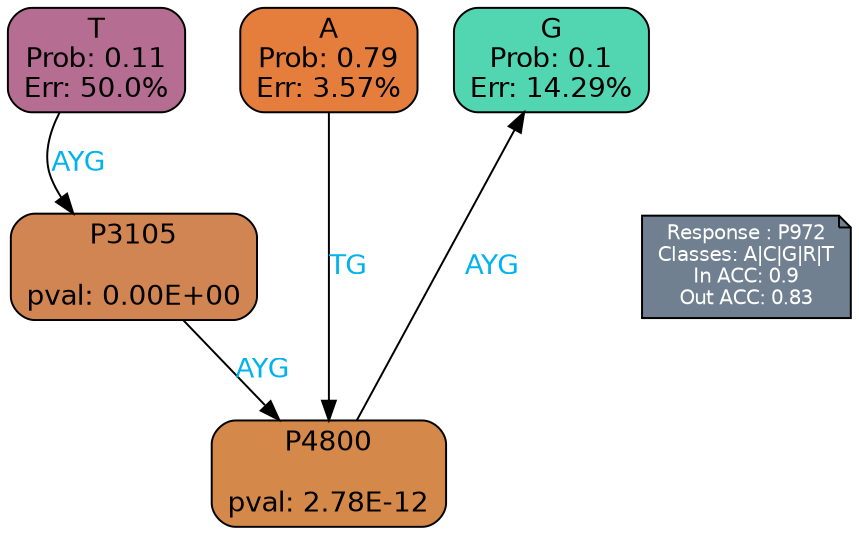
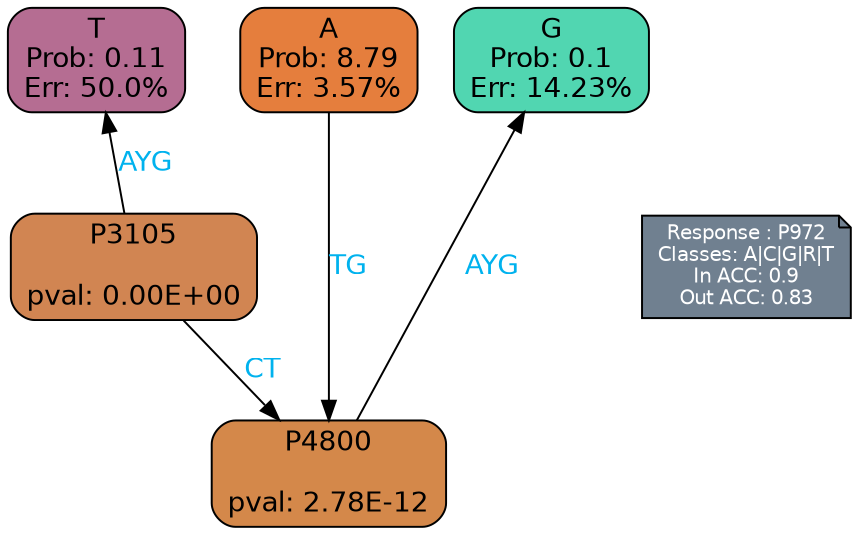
(329, 60) -> (329, 60)
(551, 60) -> (551, 60)
(47, 156) -> (117, 173)
(263, 370) -> (263, 370)
